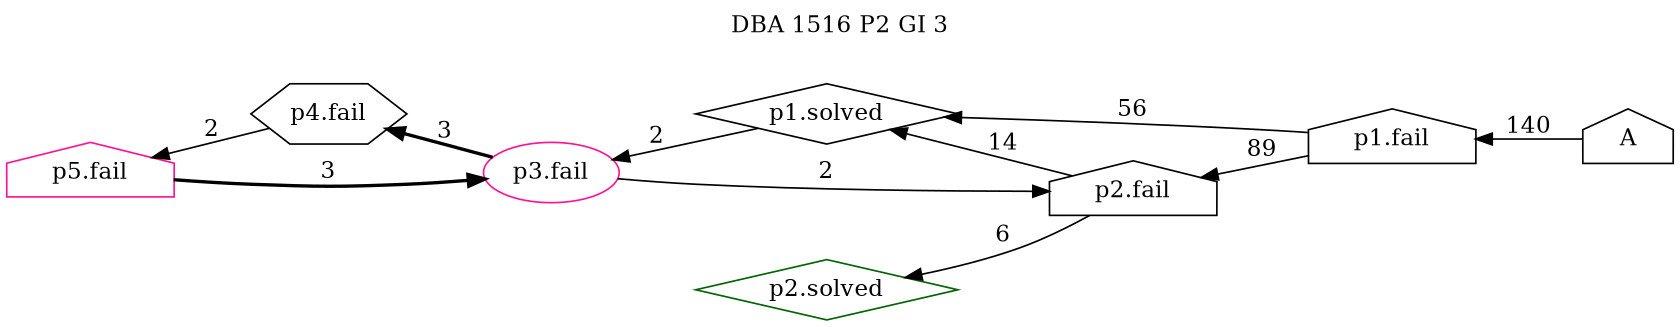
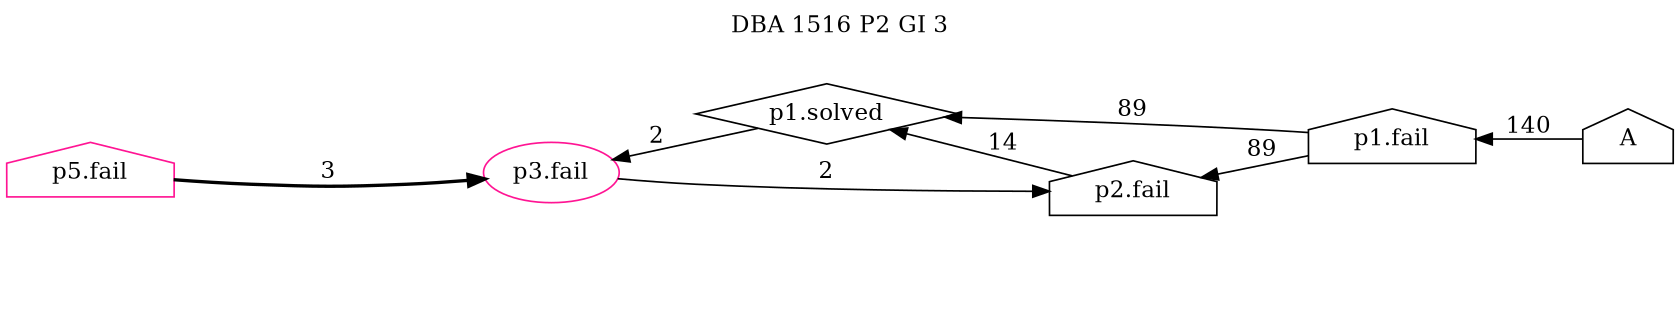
(1133, 110) -> (1133, 110)
(329, 114) -> none
(827, 290) -> none
